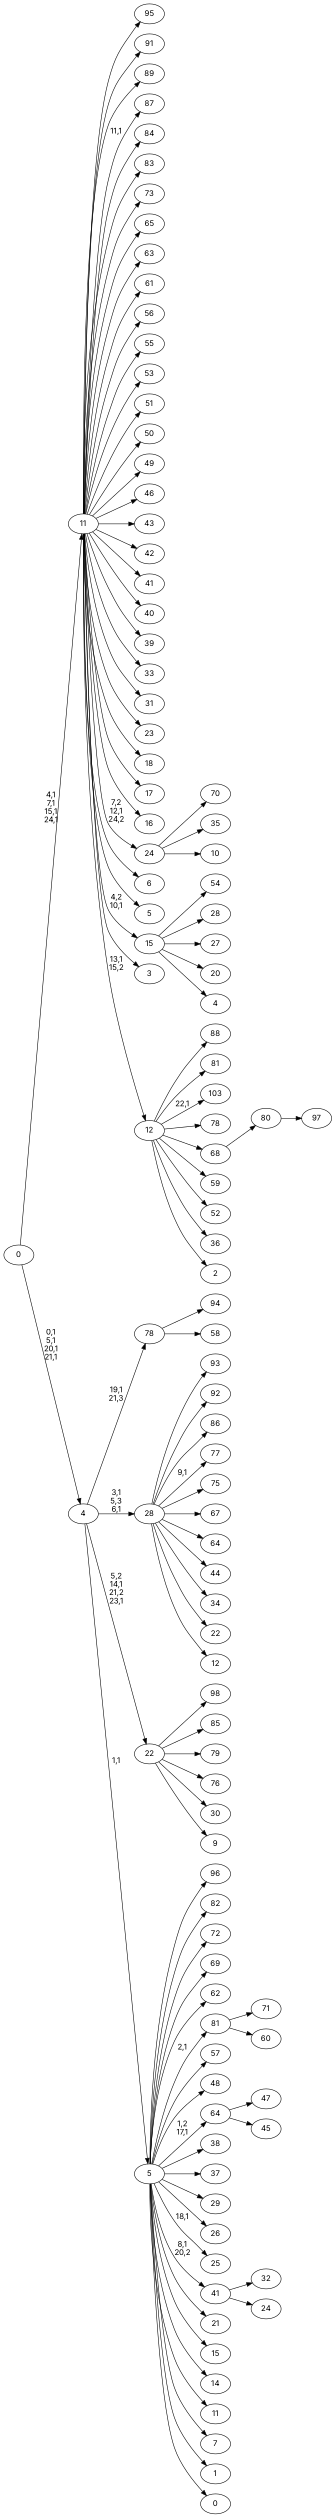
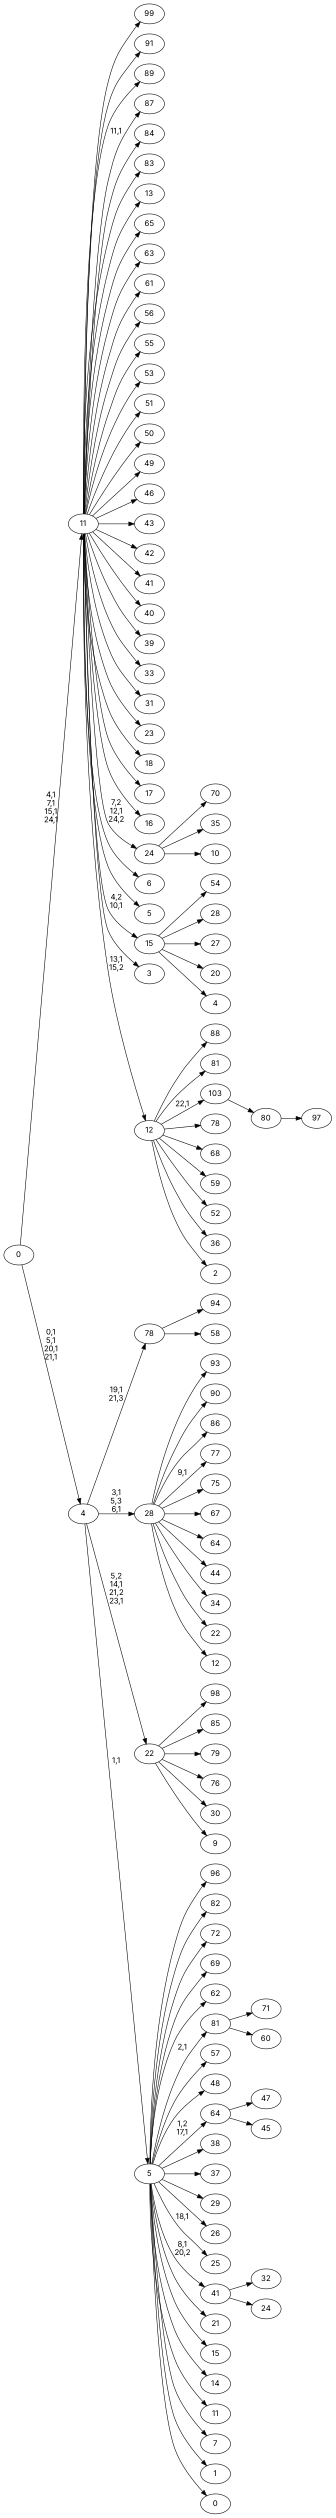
(149, 14) -> (149, 14)
(149, 194) -> (149, 194)
(239, 1138) -> (238, 1105)
(216, 1394) -> (216, 1394)
